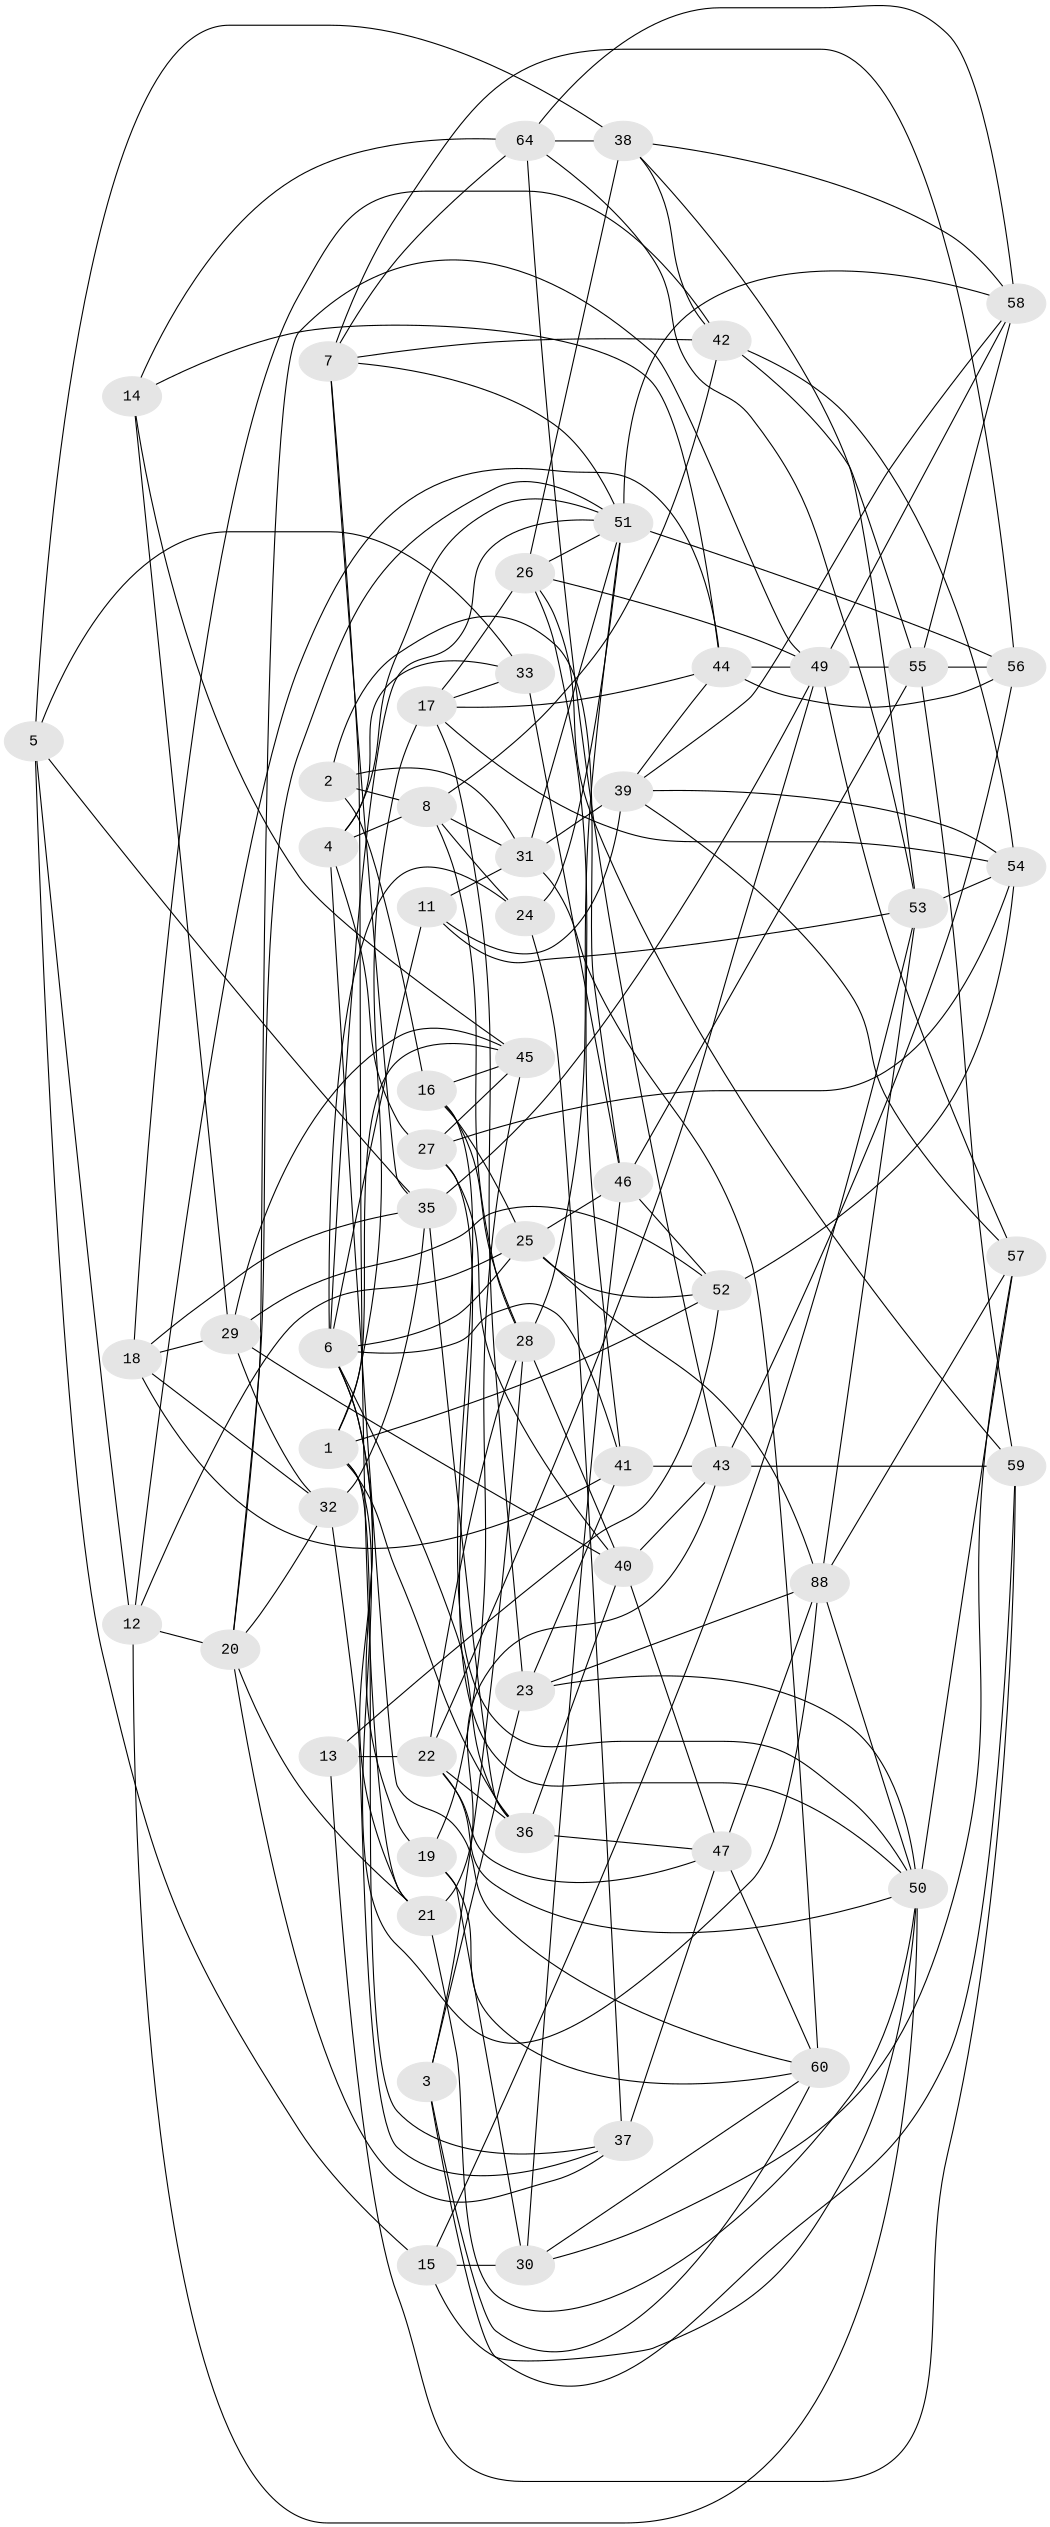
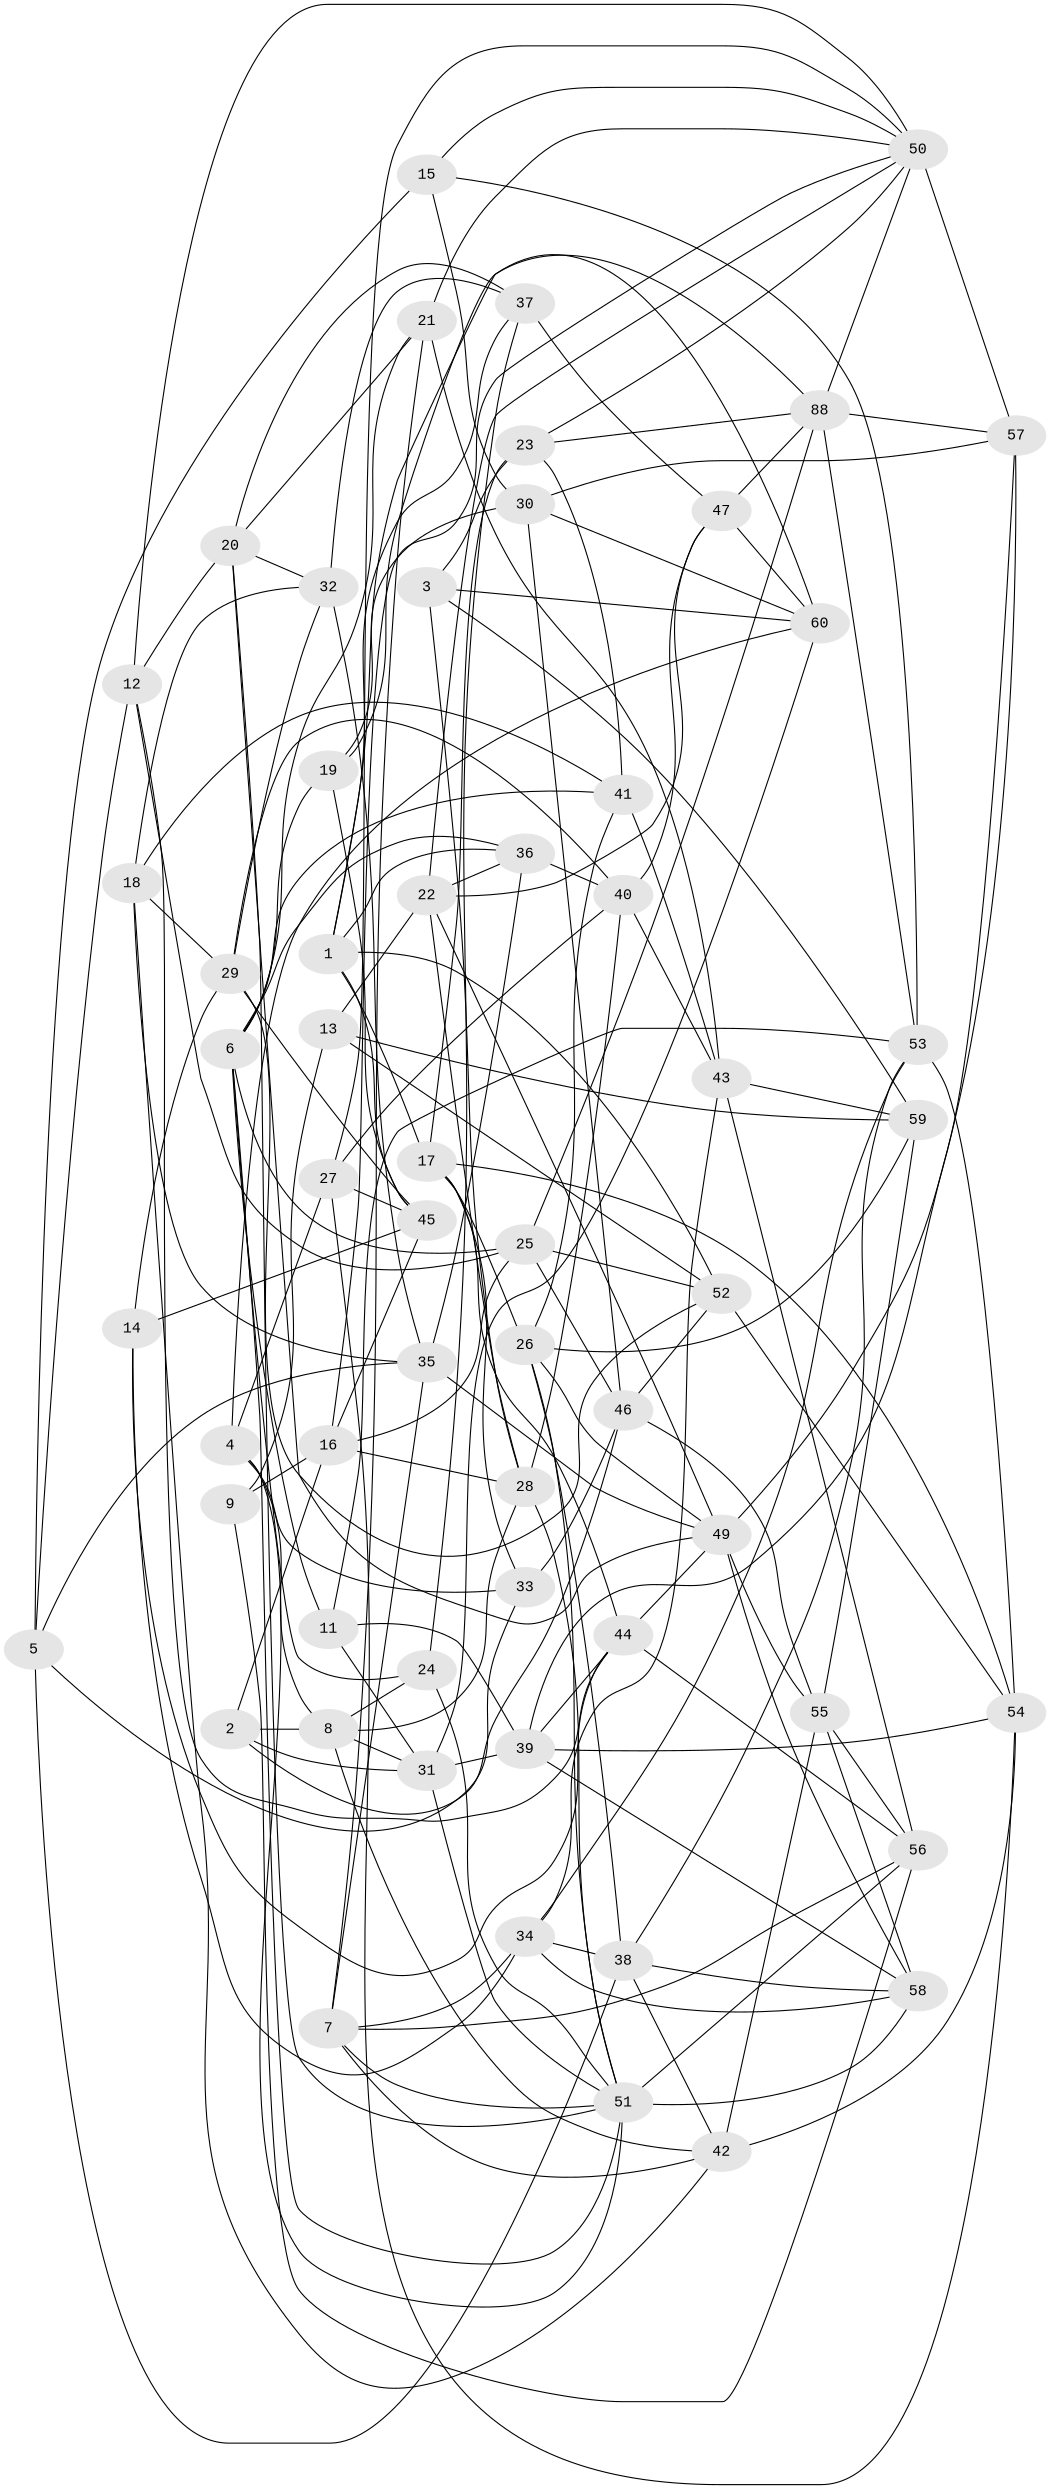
(525, 141) -> (525, 1937)
none -> (230, 1504)
(627, 1843) -> none
